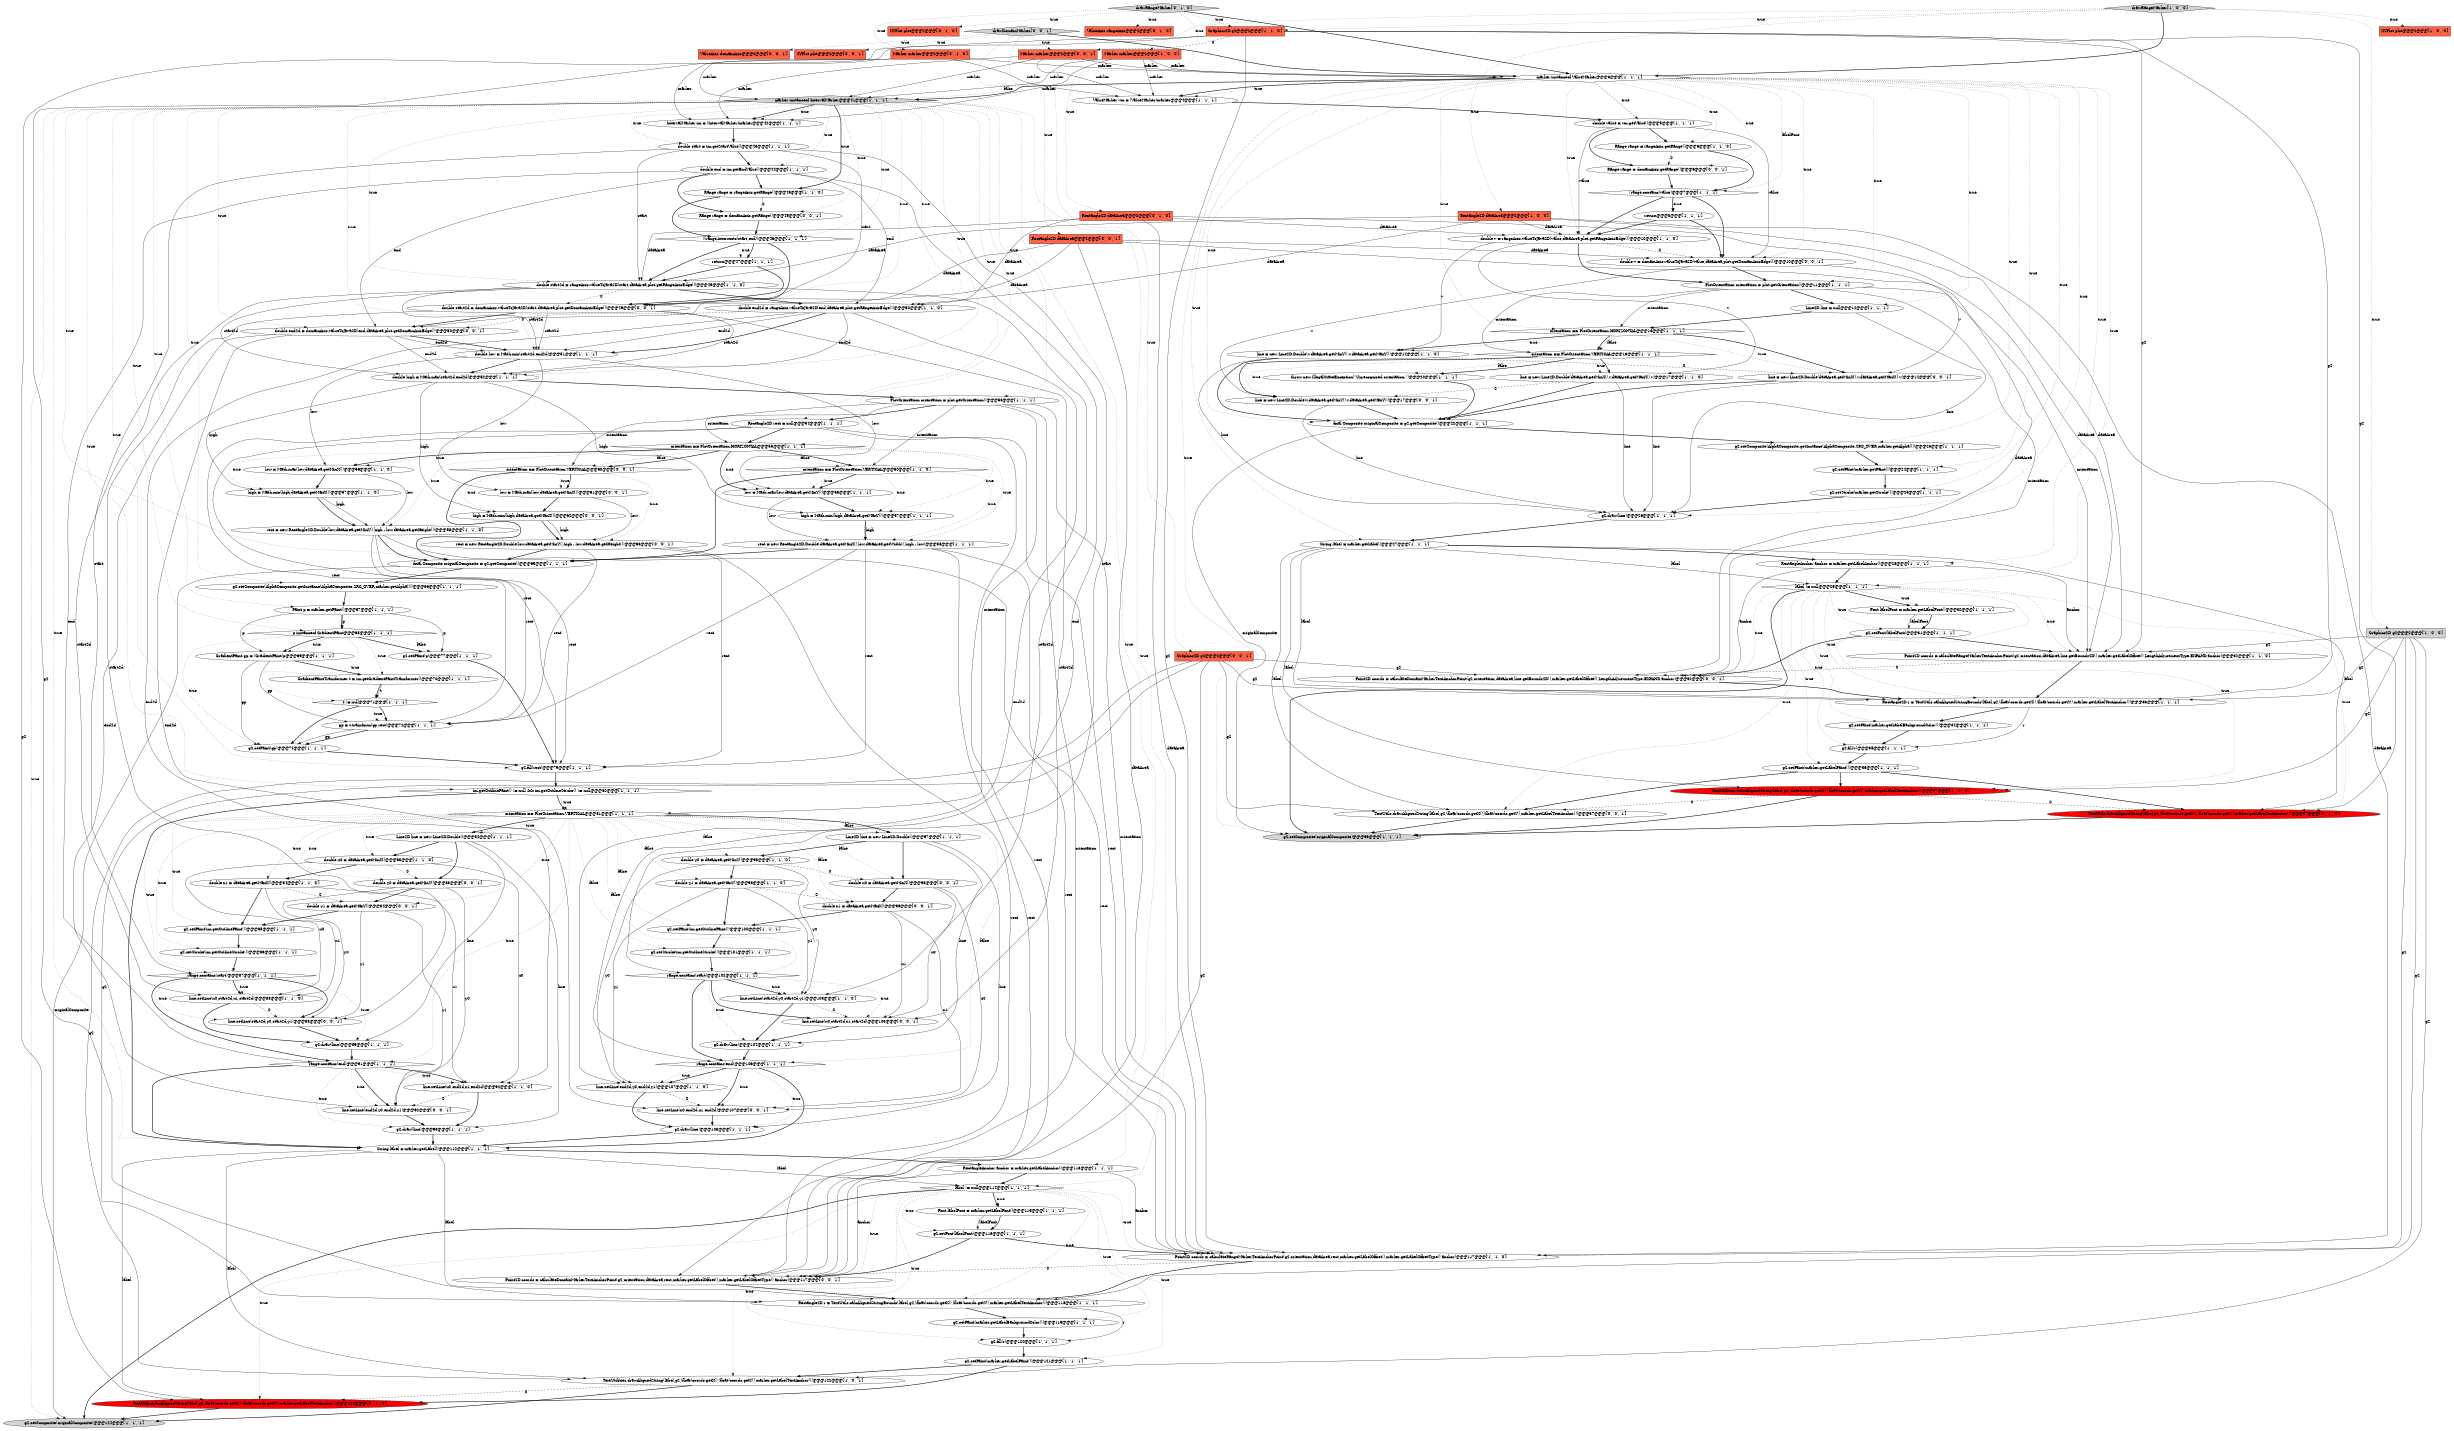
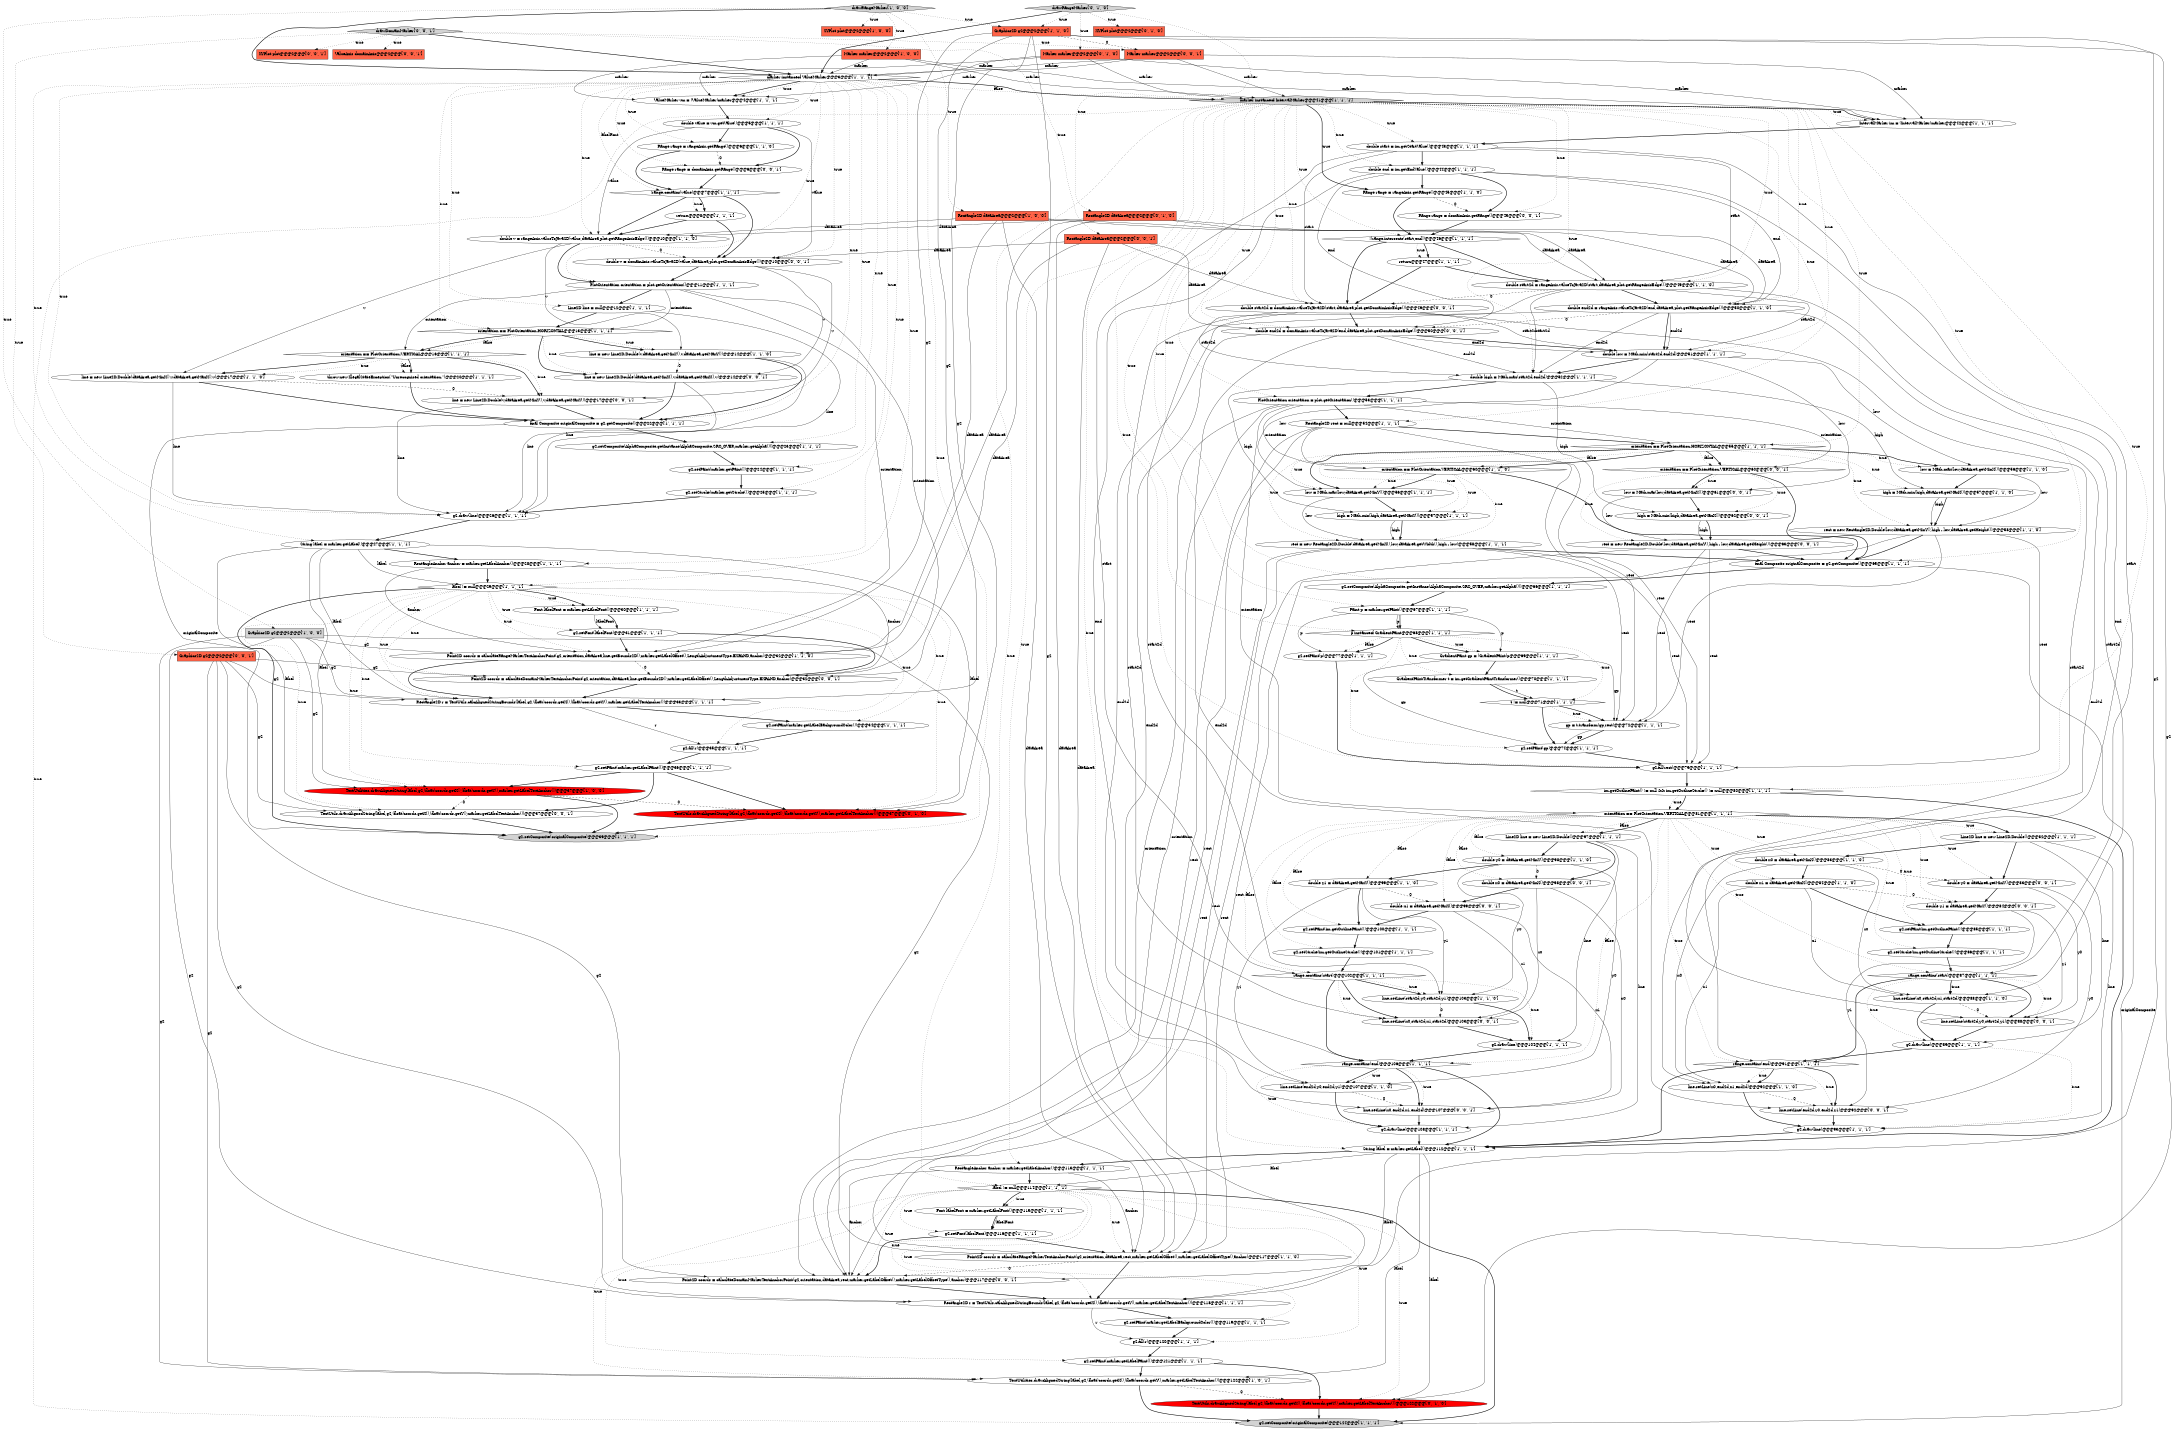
(1129, 31) -> none
(1615, 100) -> (798, 107)
(326, 1118) -> (2046, 1118)
